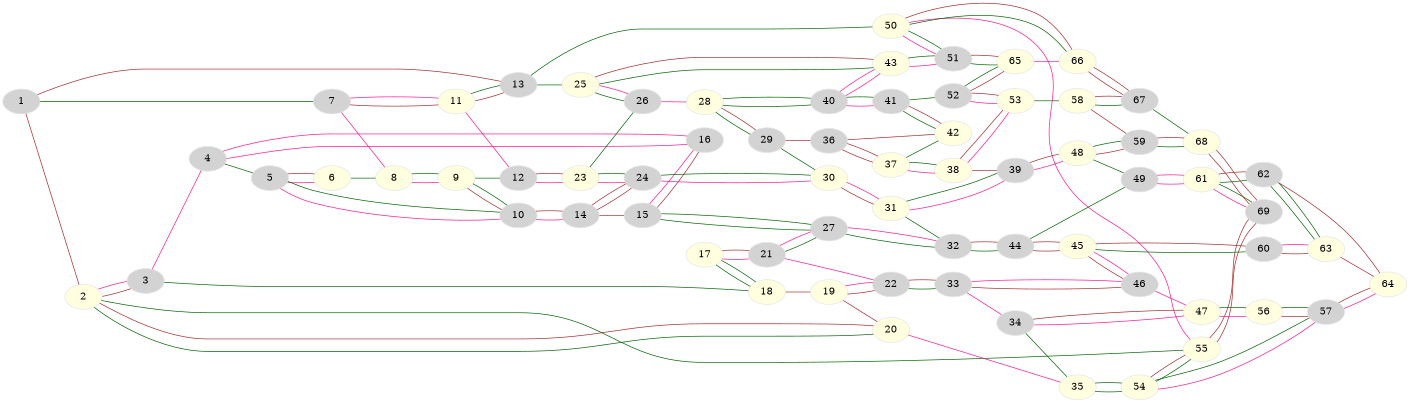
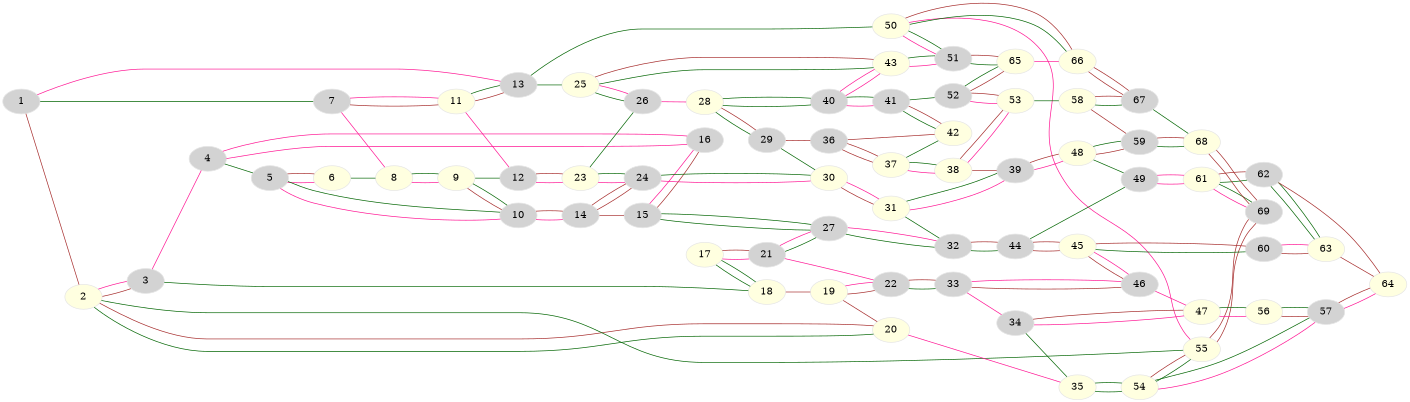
(267, 69) -> (267, 69)
